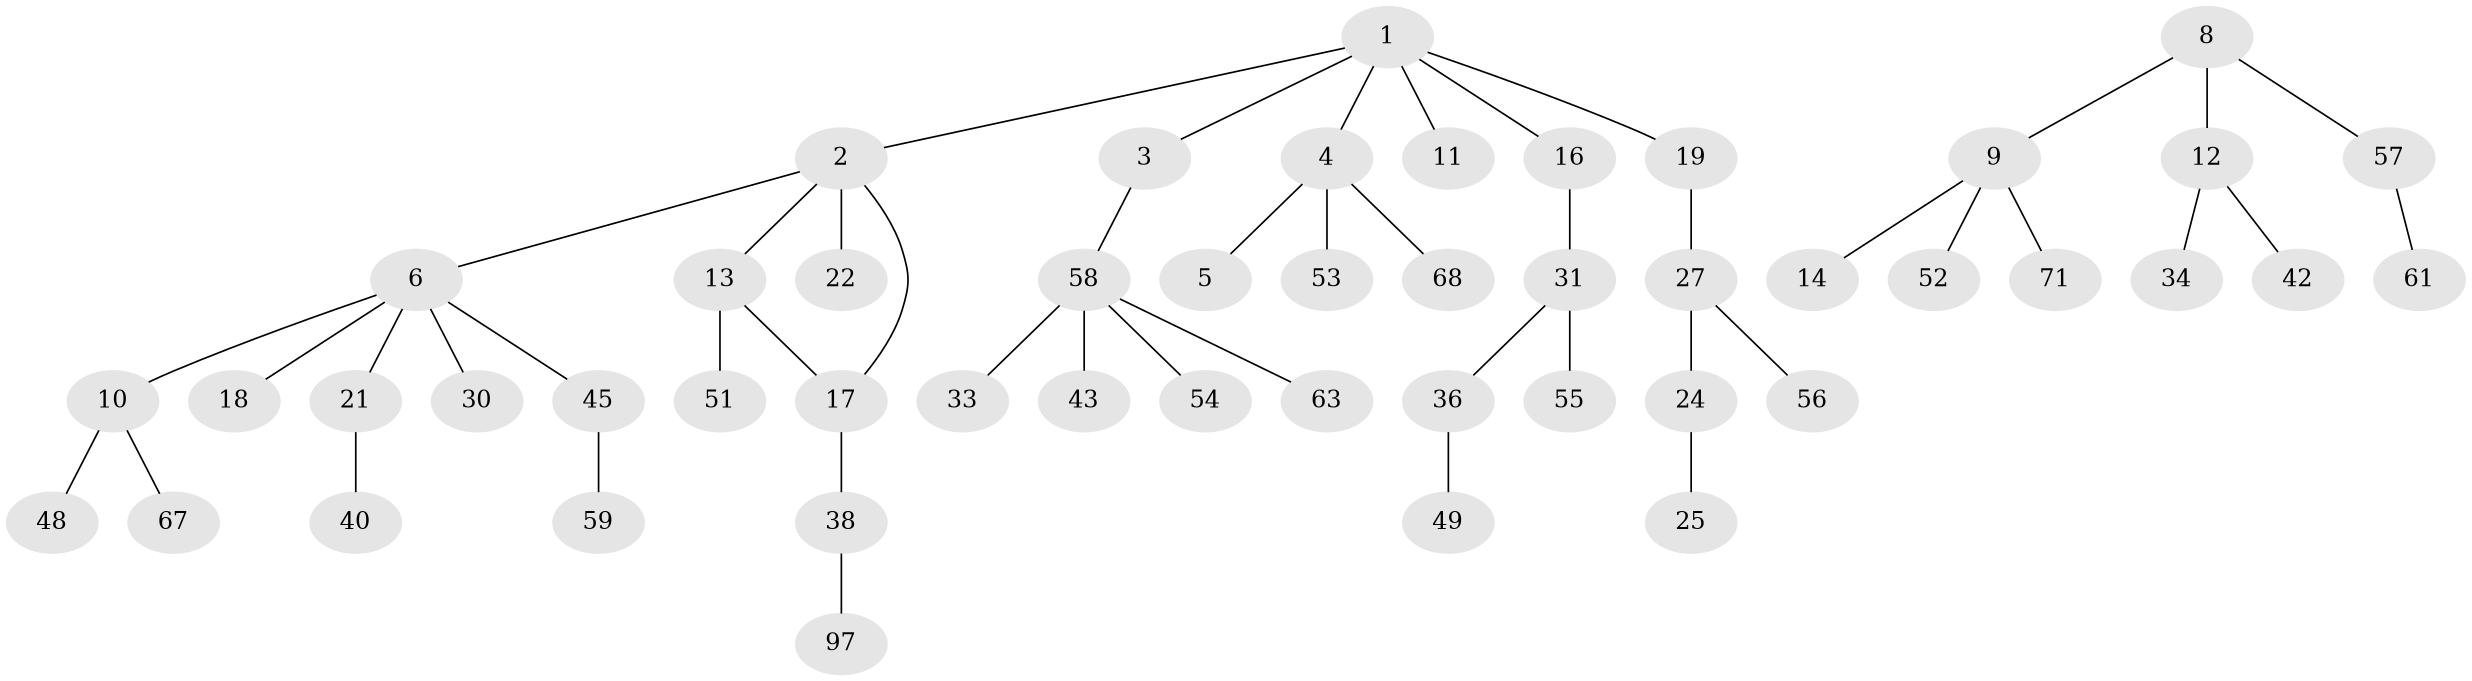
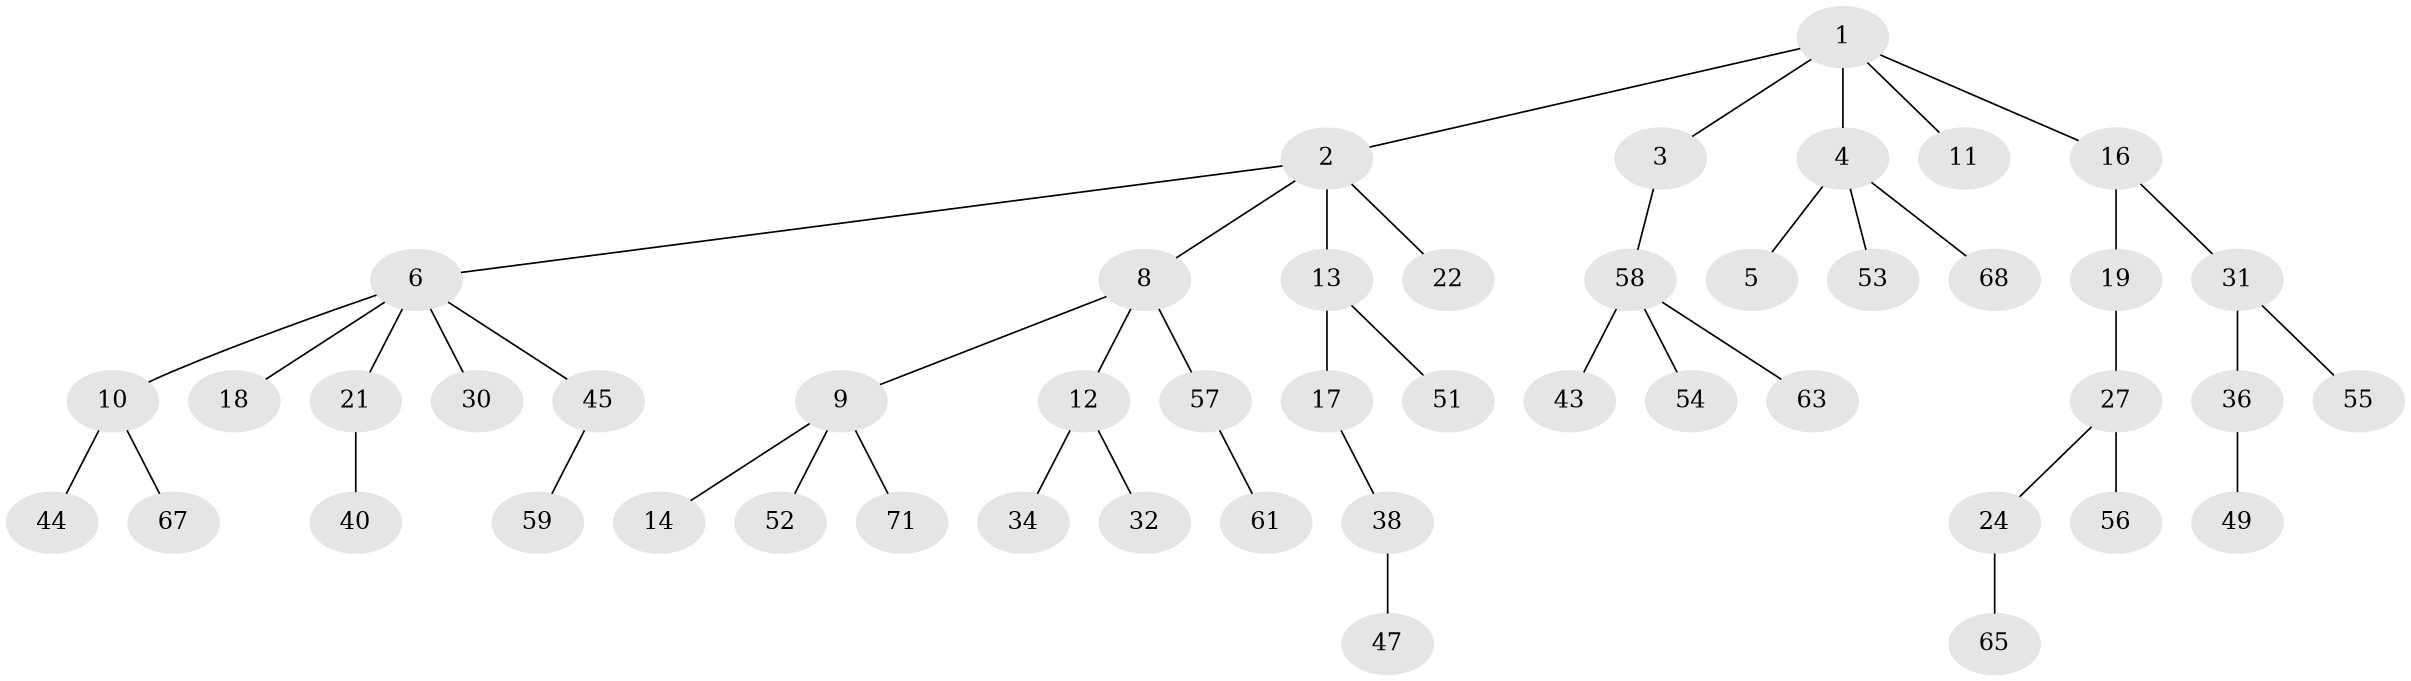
(1542, 93) -> (2116, 219)
(908, 280) -> (1236, 219)
(2298, 280) -> (1145, 523)
(963, 401) -> none
(52, 523) -> (52, 523)
(1691, 523) -> (1995, 644)
(841, 644) -> (1388, 644)
